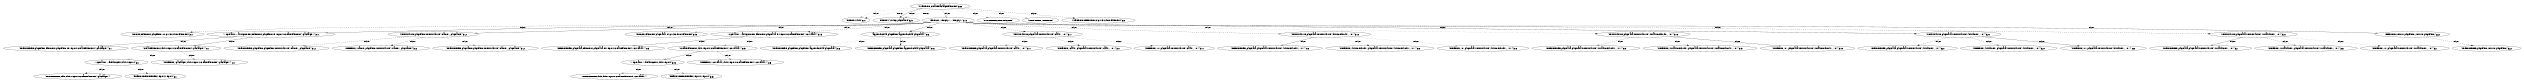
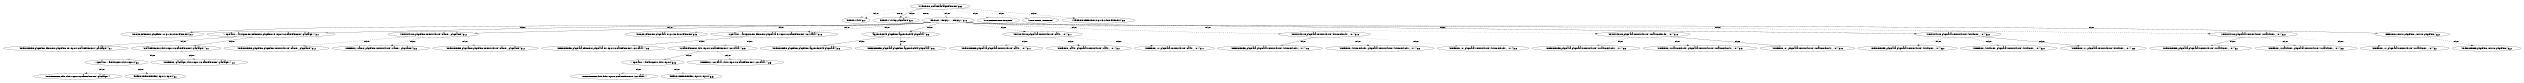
(561, 26) -> (561, 26)
(854, 41) -> (854, 41)
